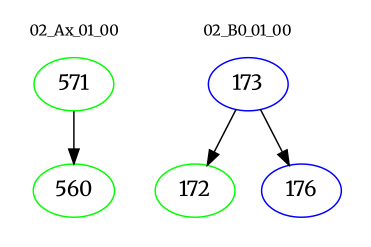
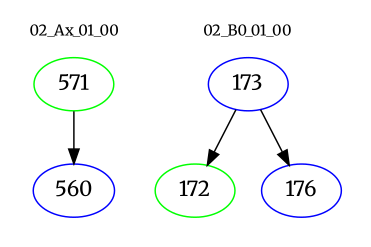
(74, 191) -> (74, 191)
